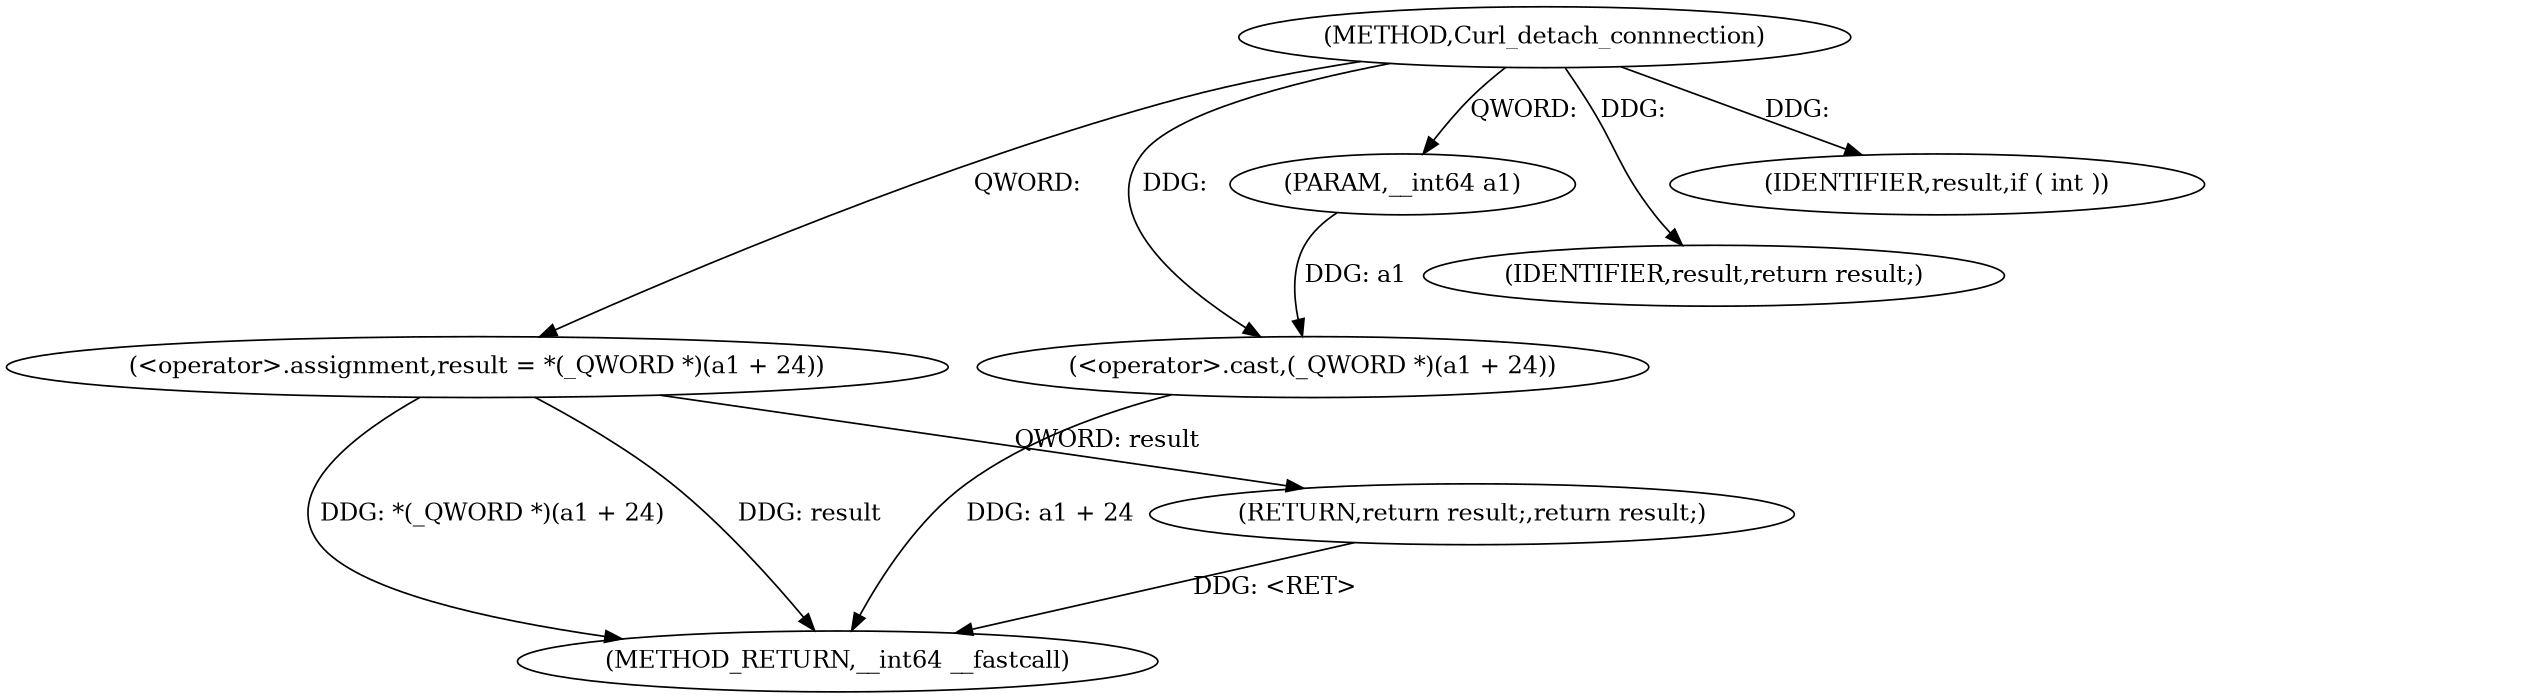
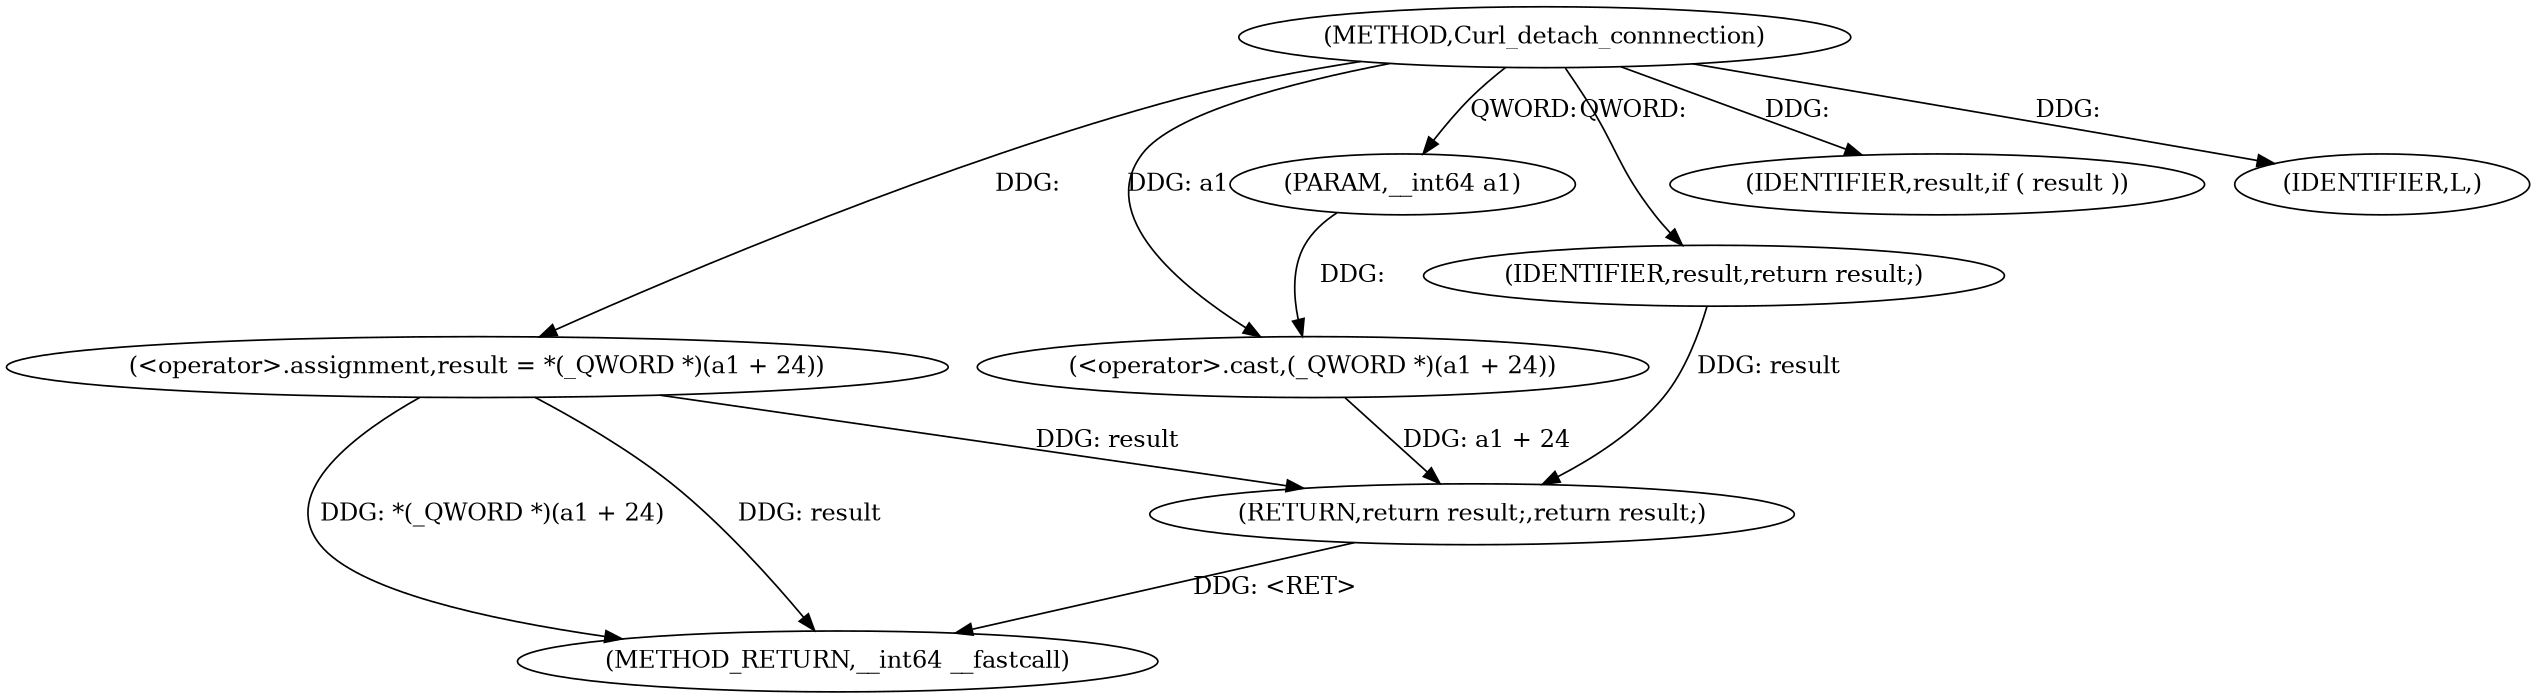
(1637, 111) -> (1637, 111)
(1031, 184) -> (1031, 184)
(1179, 184) -> (1179, 184)
(1937, 184) -> (1937, 184)
none -> (2382, 184)
(1356, 276) -> (1356, 276)
none -> (1653, 409)
(1108, 441) -> (1108, 441)
(989, 469) -> (1386, 435)
